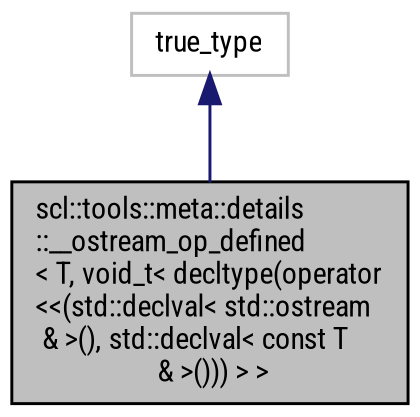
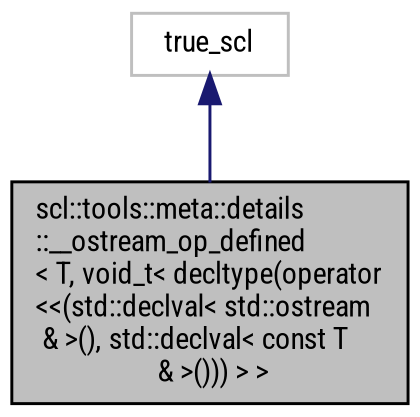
(210, 44) -> (210, 44)
